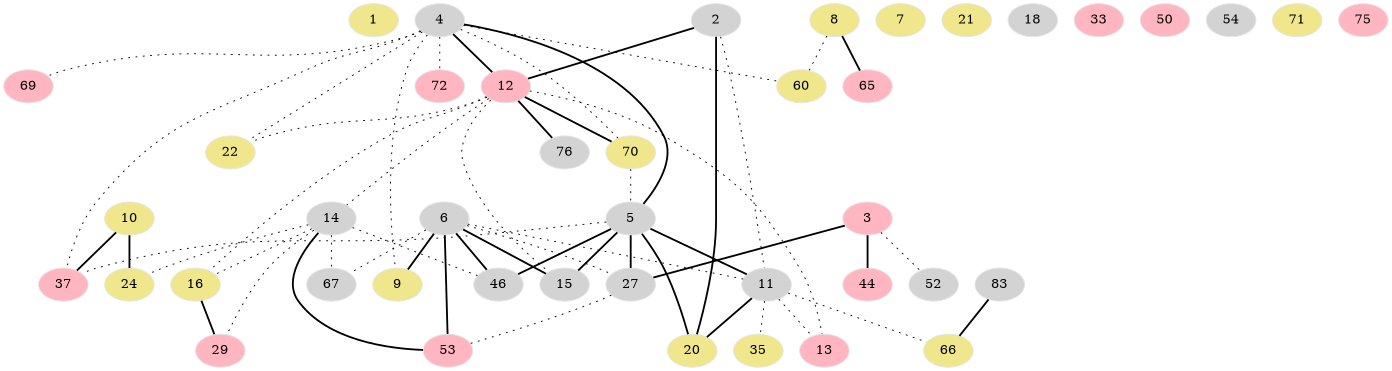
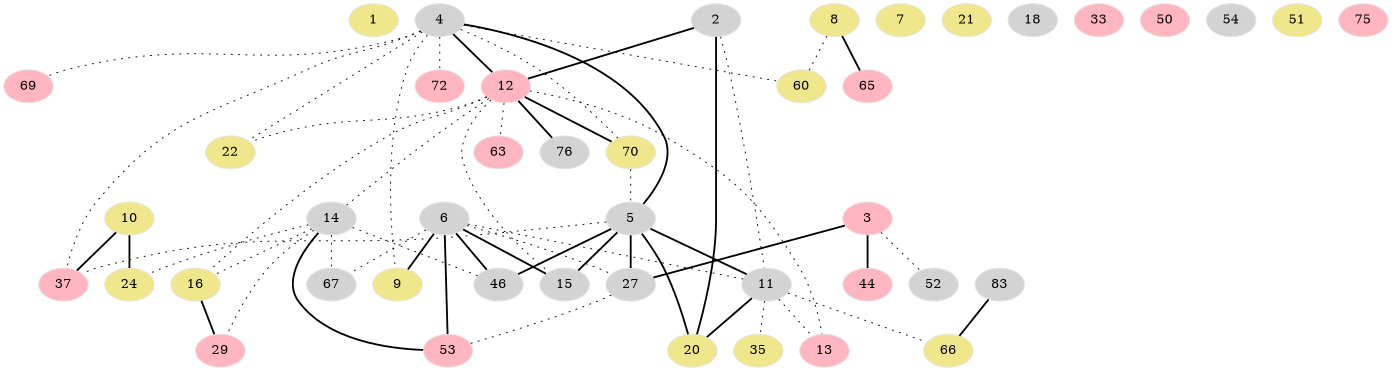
(1297, 20) -> (1297, 20)
none -> (499, 152)
